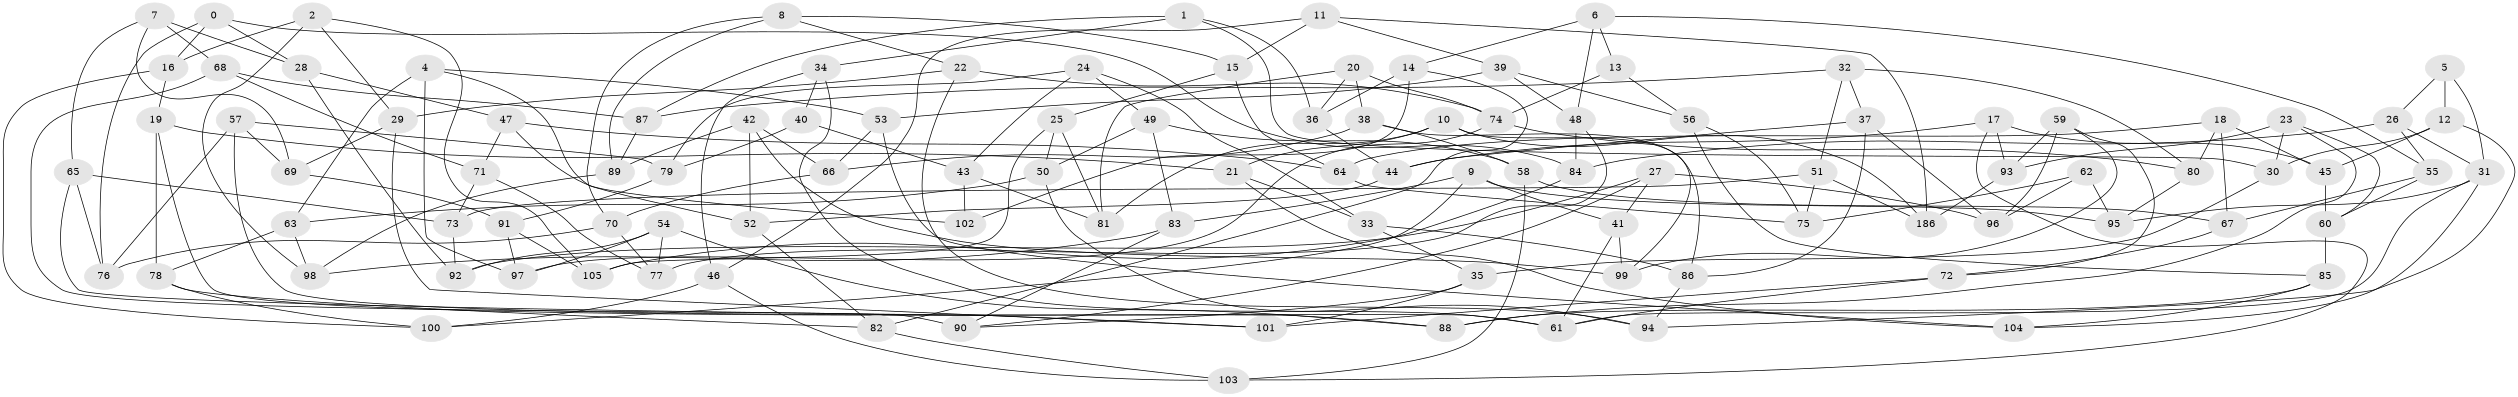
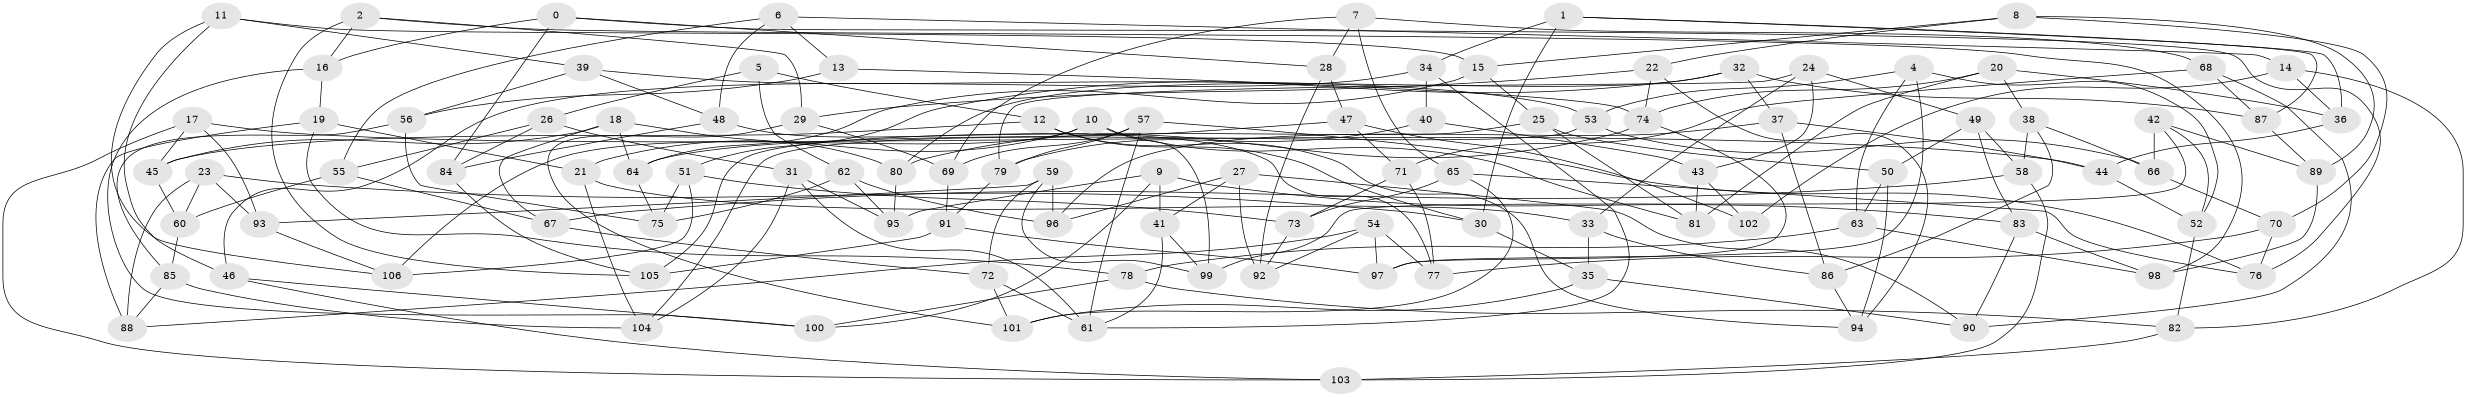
(2475, 117) -> (767, 121)
(1926, 224) -> (392, 276)
